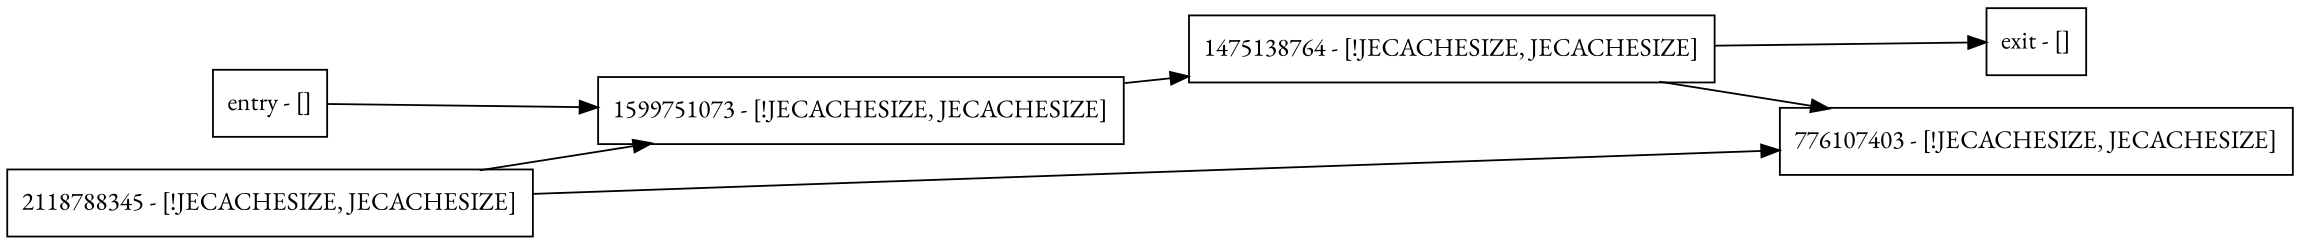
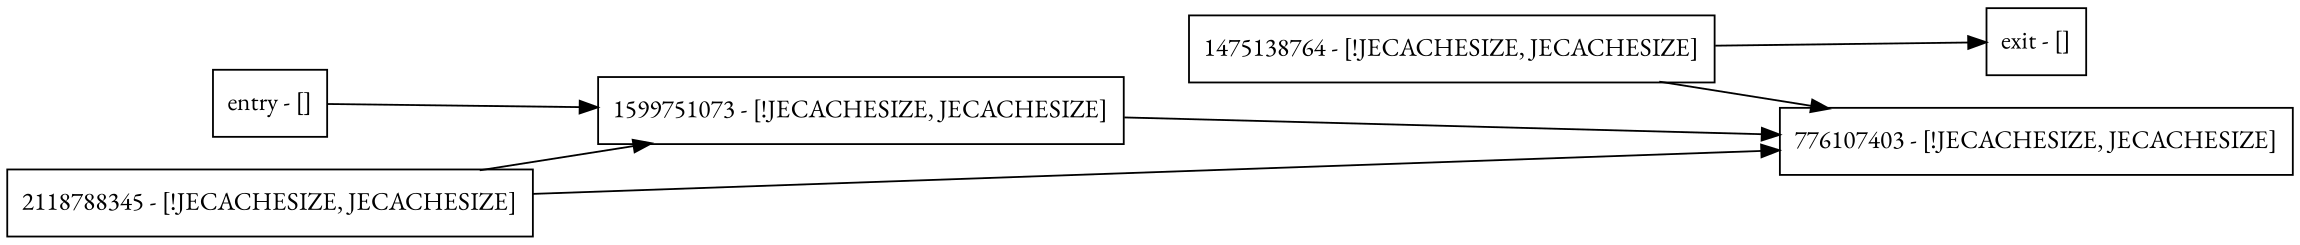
(1147, 81) -> (1443, 126)
